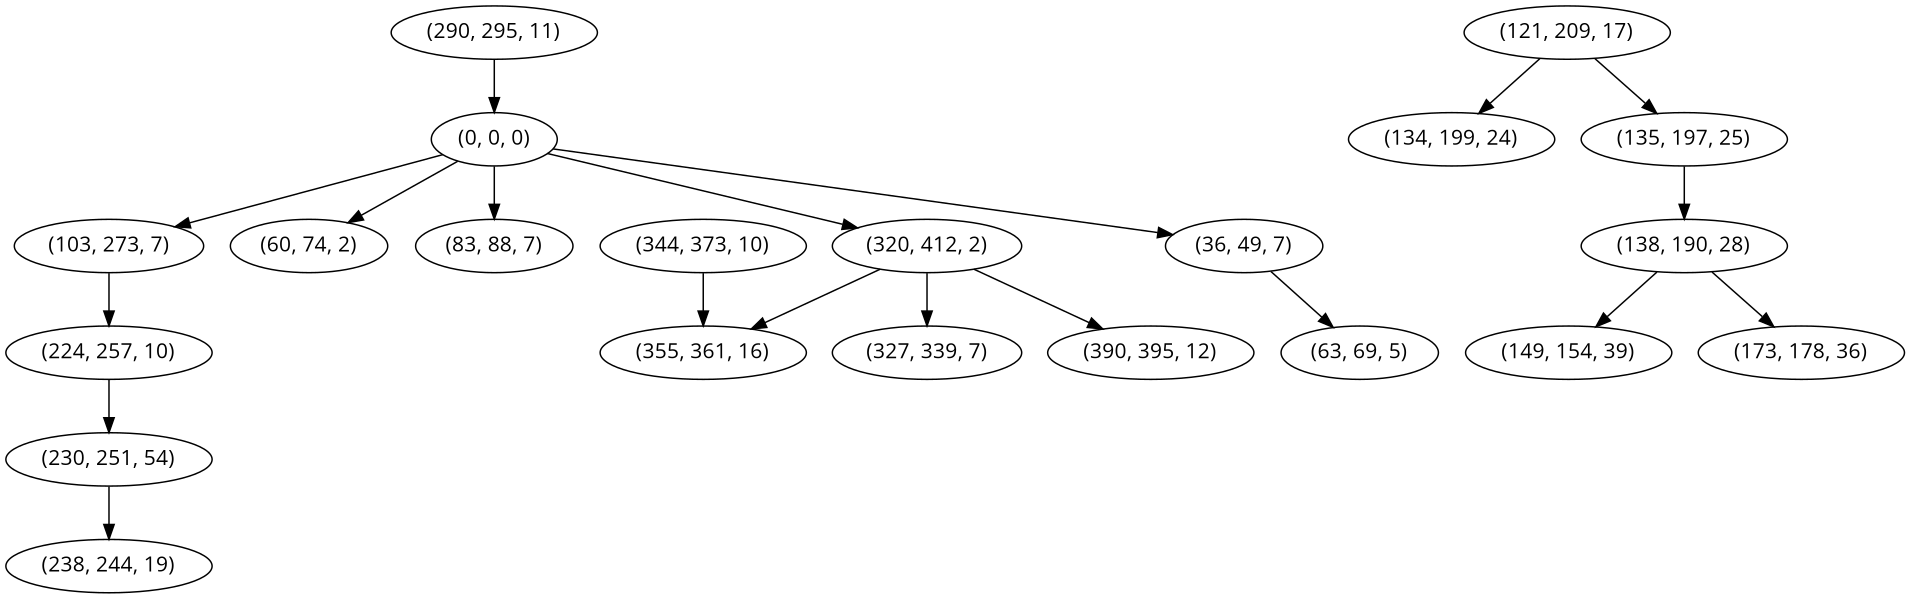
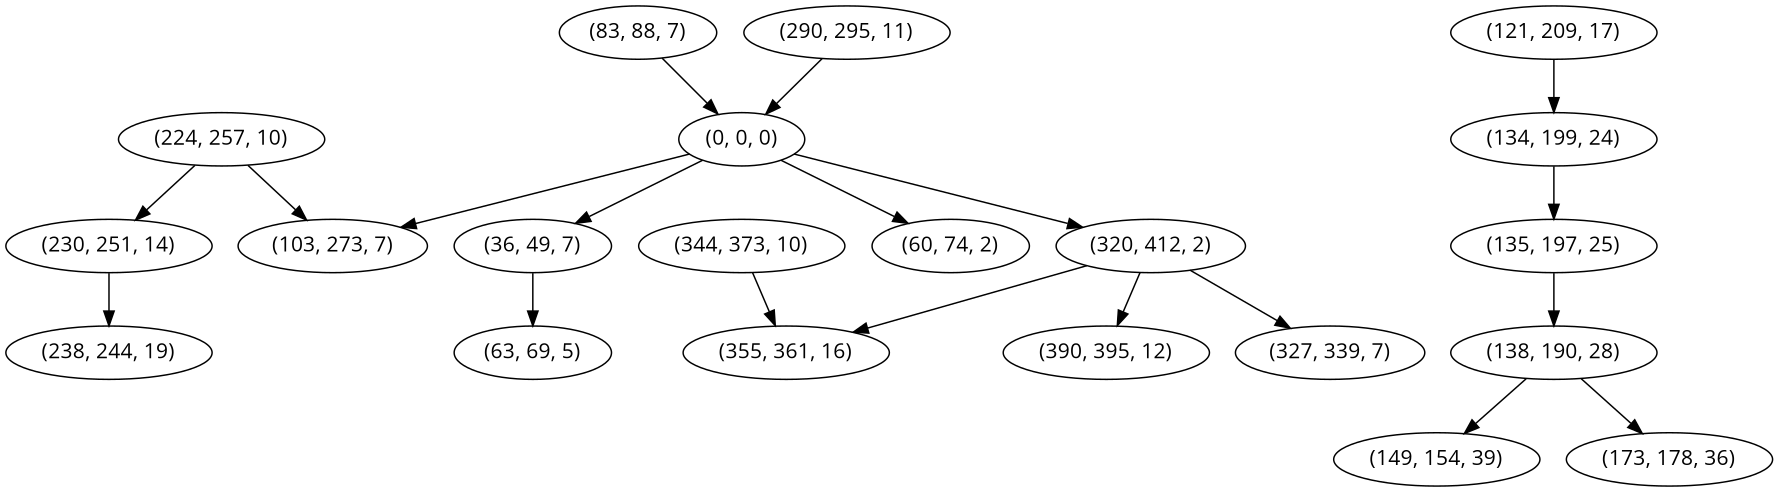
(1620, 81) -> (1554, 185)
(494, 185) -> (685, 81)
(109, 292) -> (272, 188)
(109, 459) -> (109, 246)
